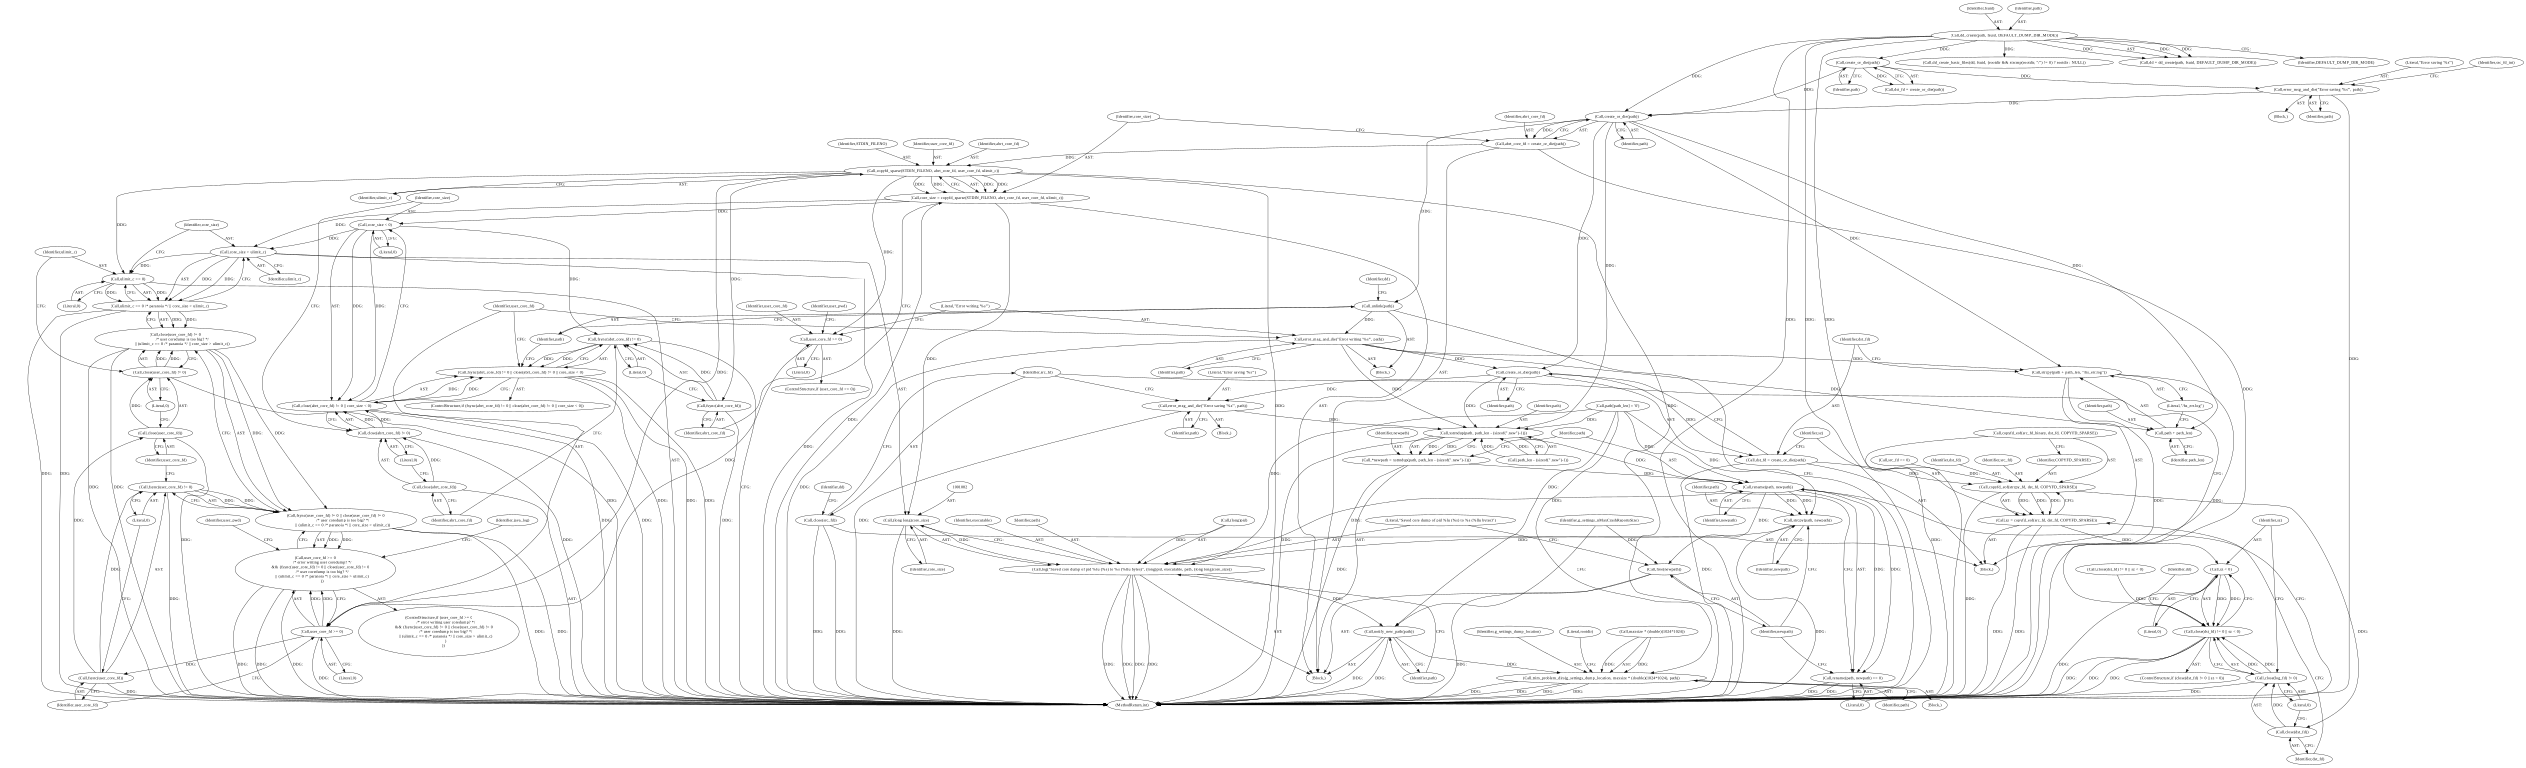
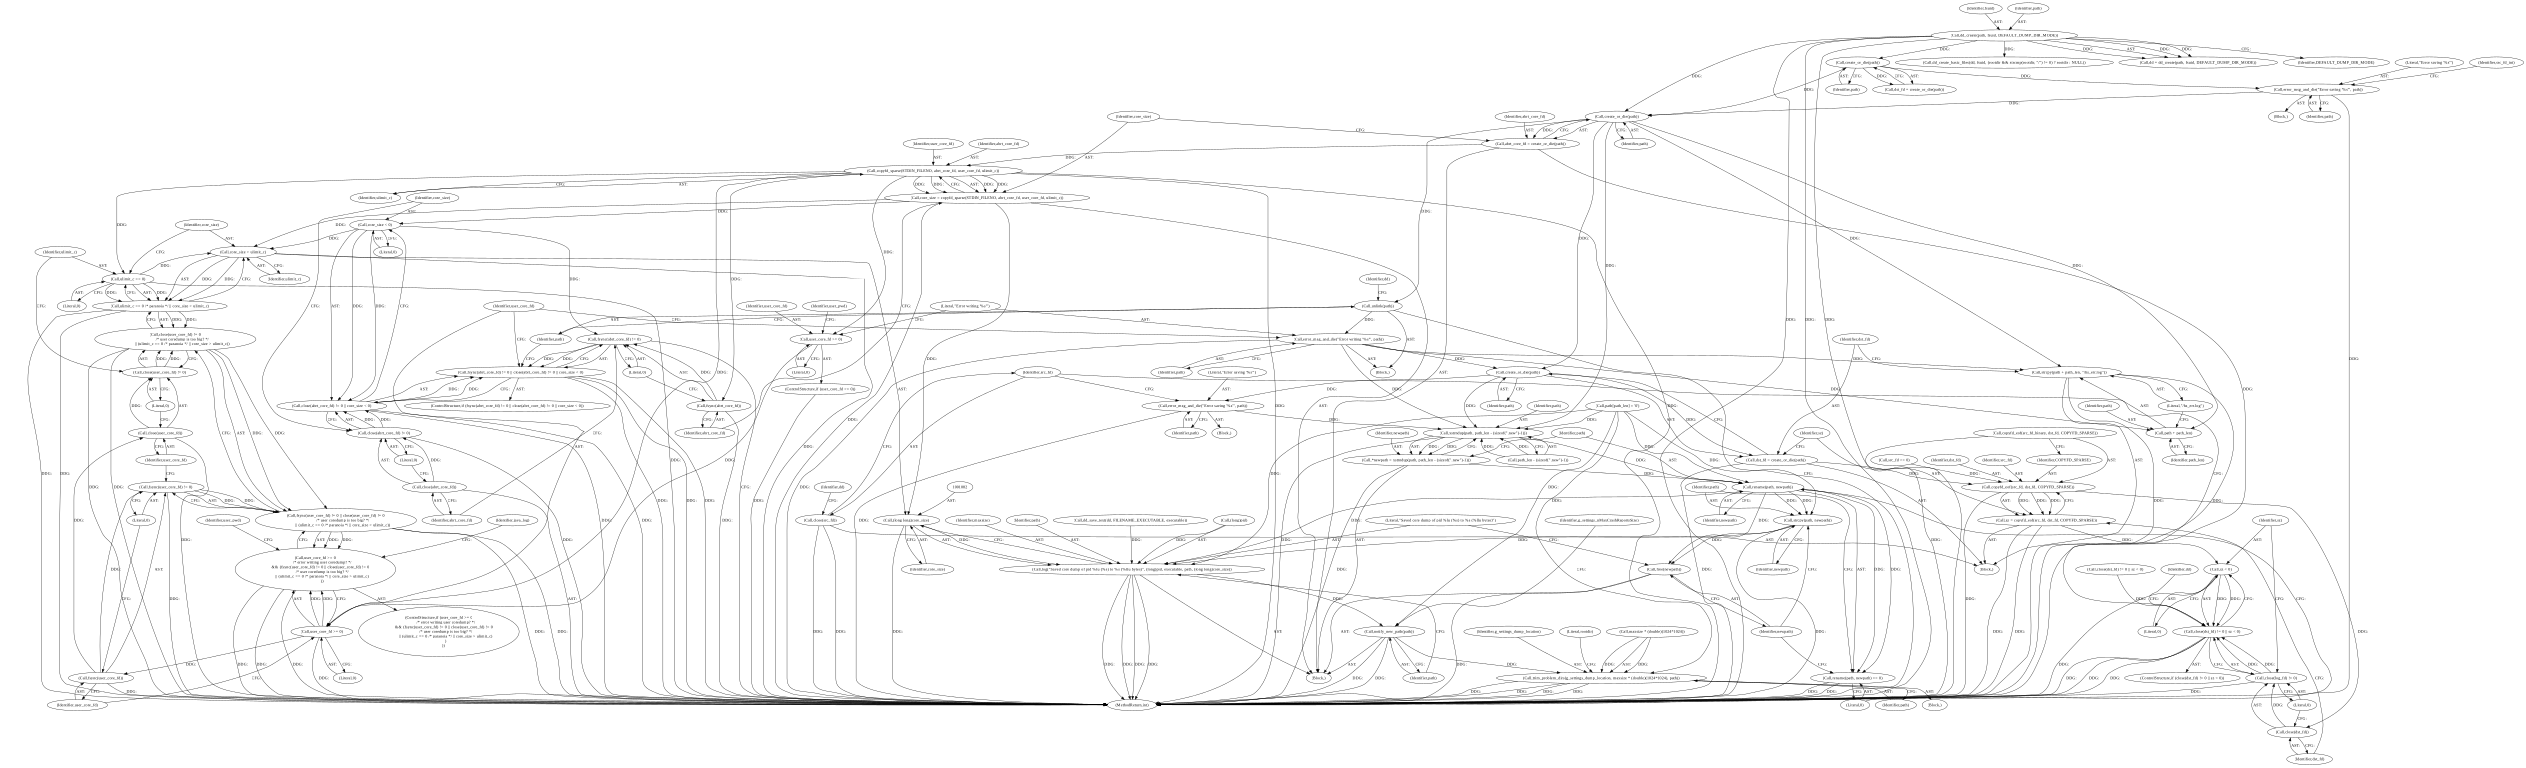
(863, 144) -> none
(170, 256) -> (172, 259)
(676, 460) -> (676, 460)
(2028, 487) -> (2028, 487)
(973, 520) -> (973, 520)
none -> (1130, 520)
(1631, 544) -> (1700, 544)
(617, 604) -> (756, 692)
